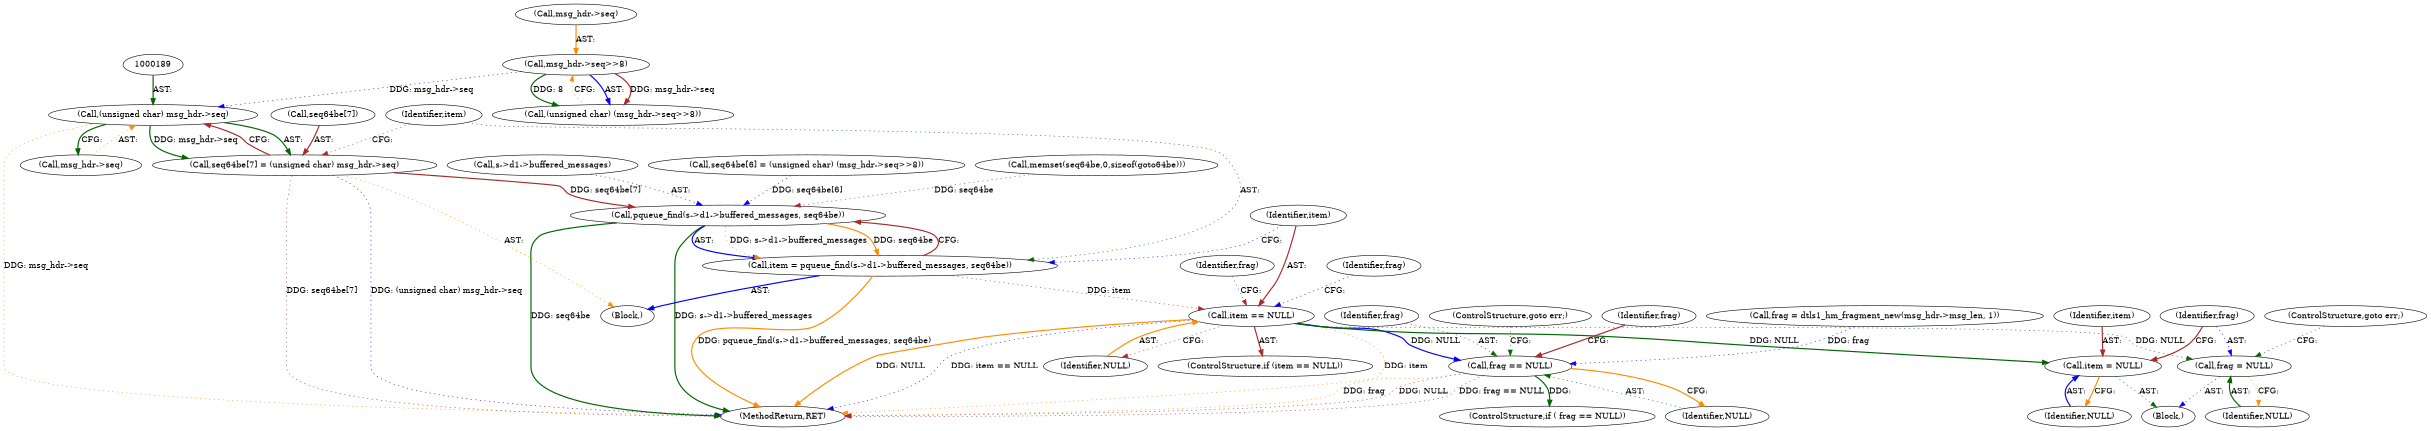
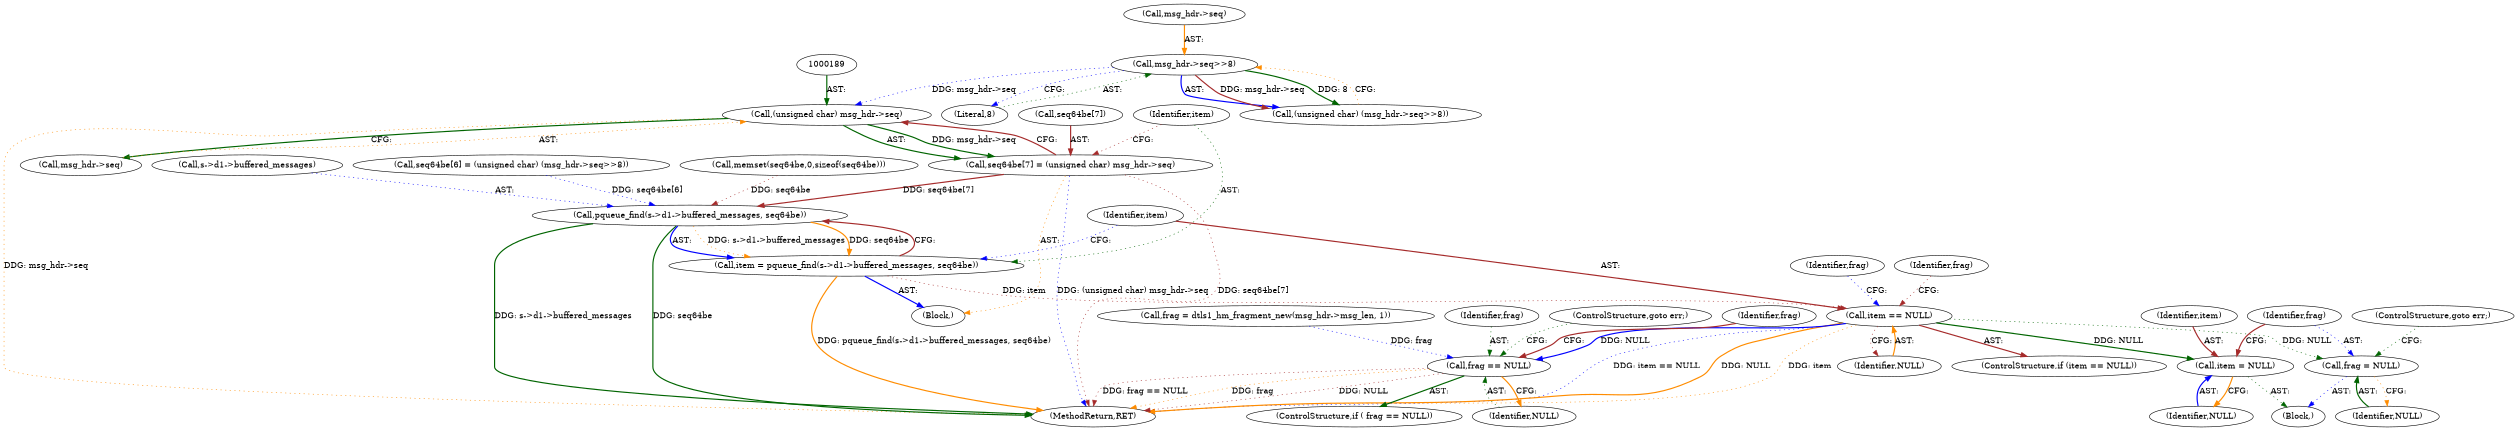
none -> (975, 115)
(1097, 165) -> (799, 165)
(1561, 391) -> (1440, 391)
